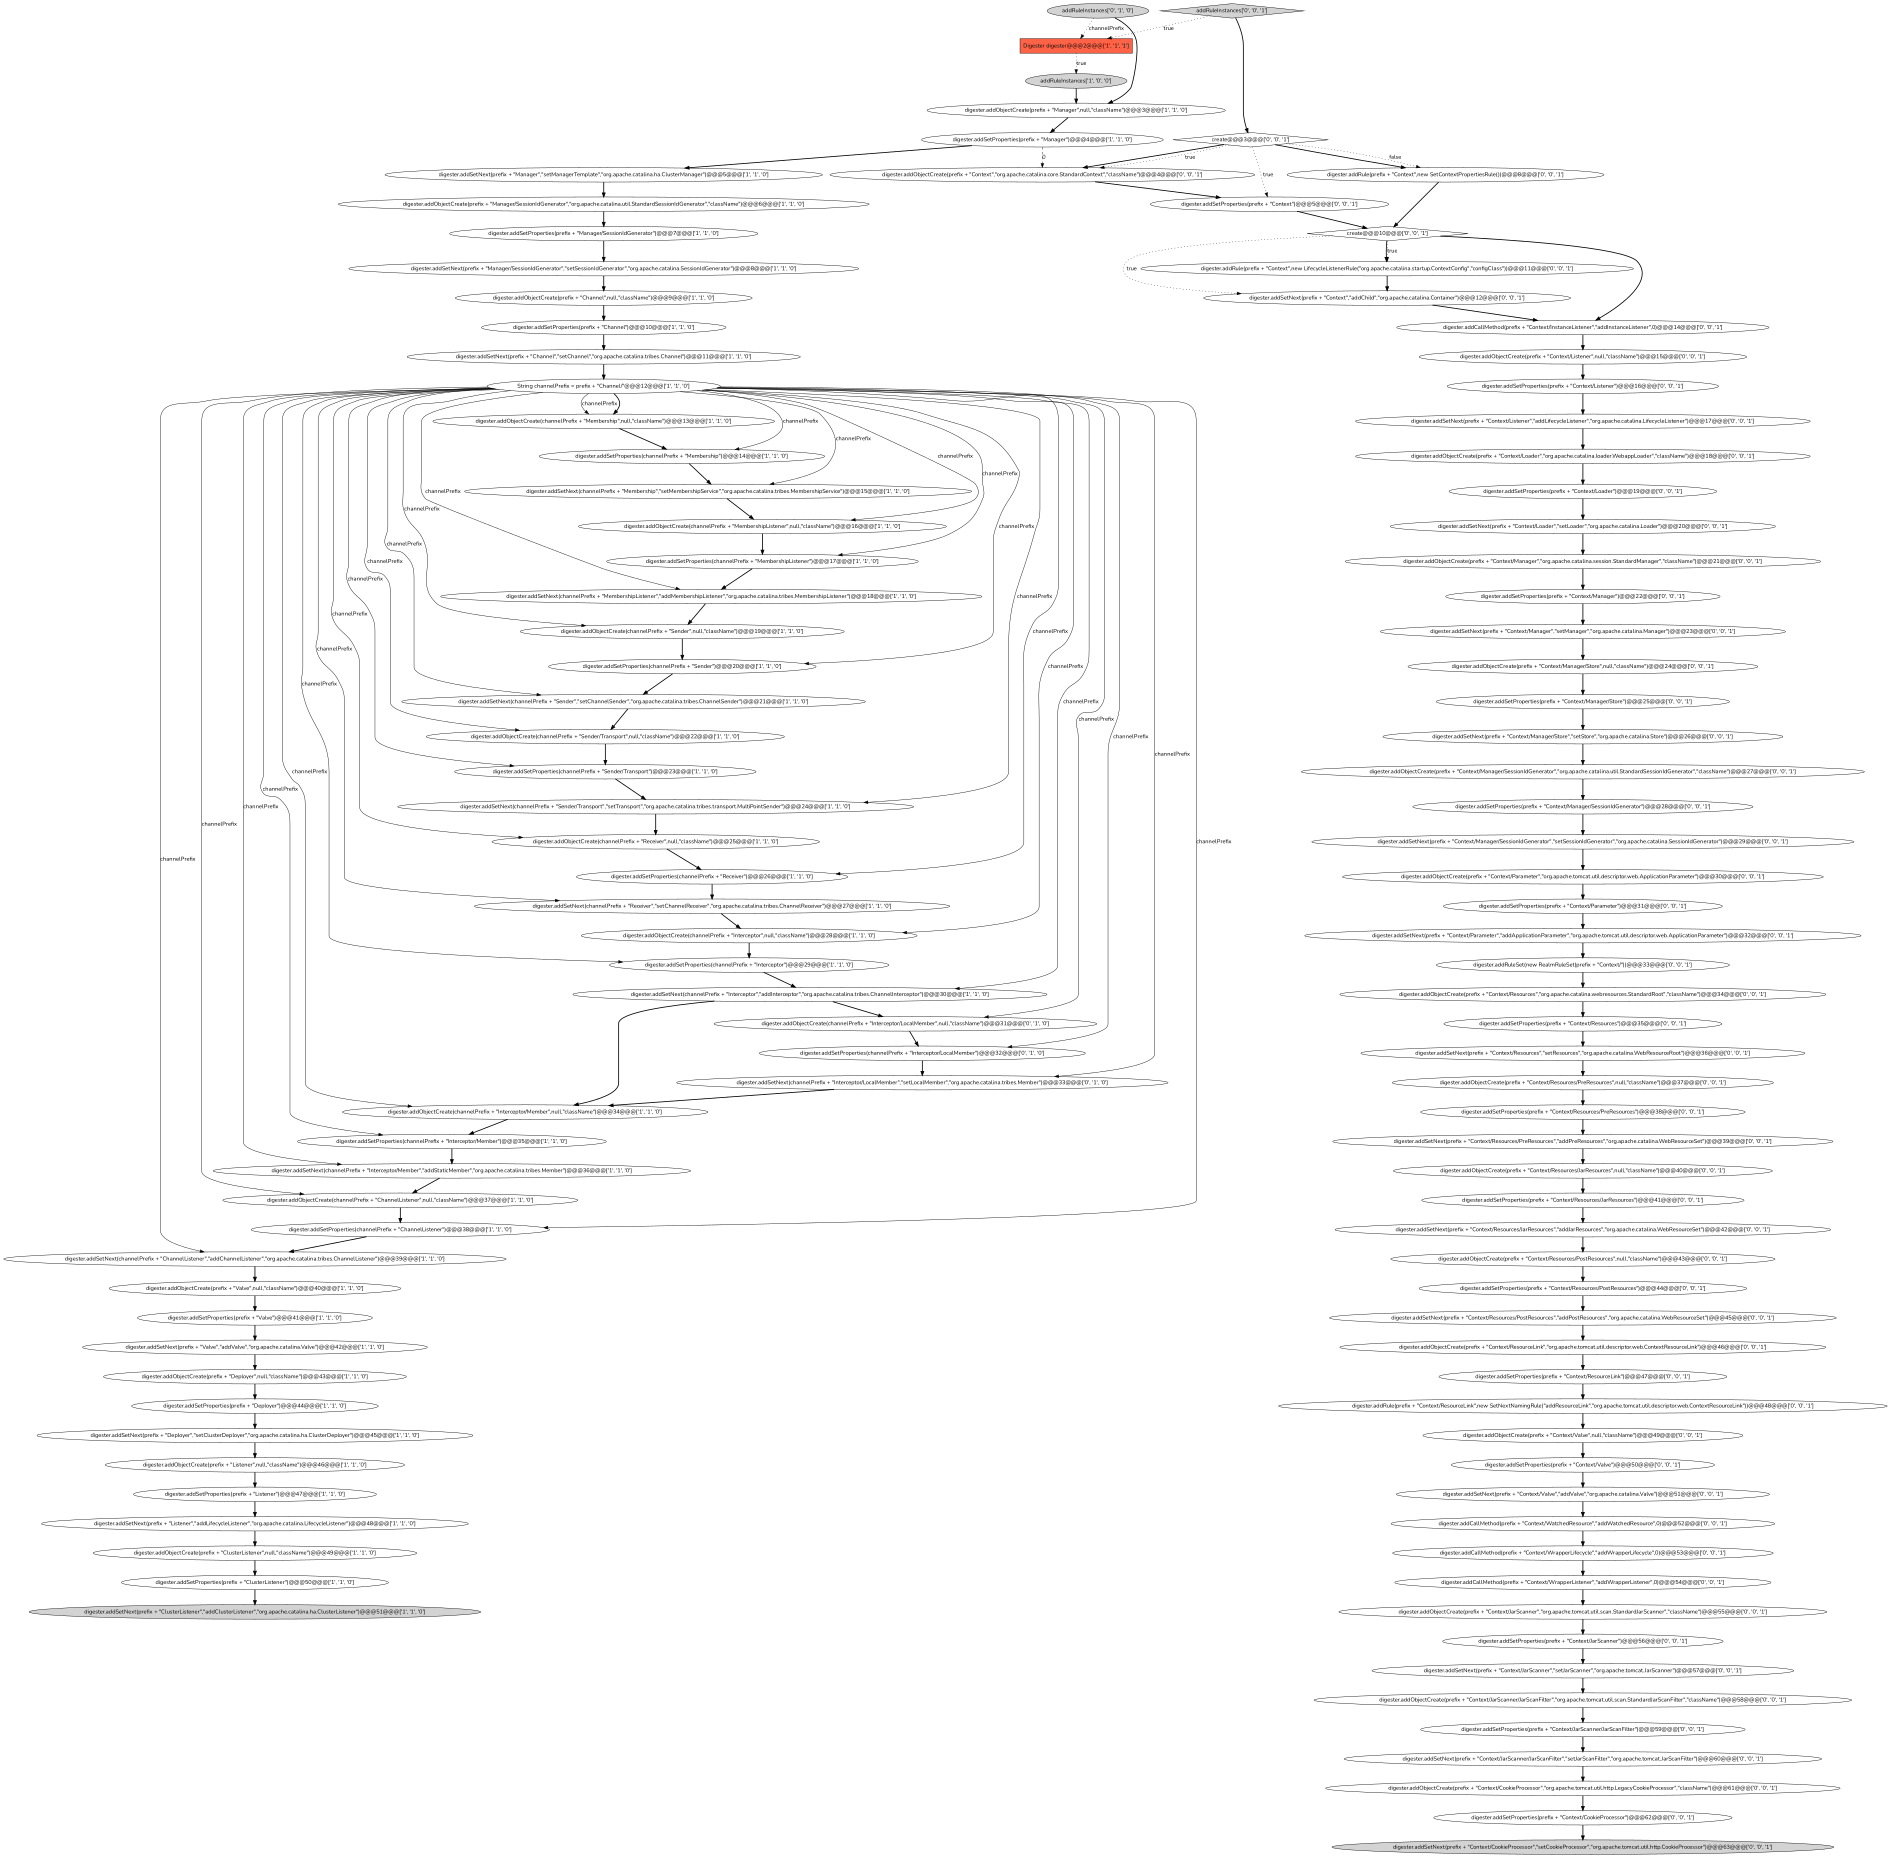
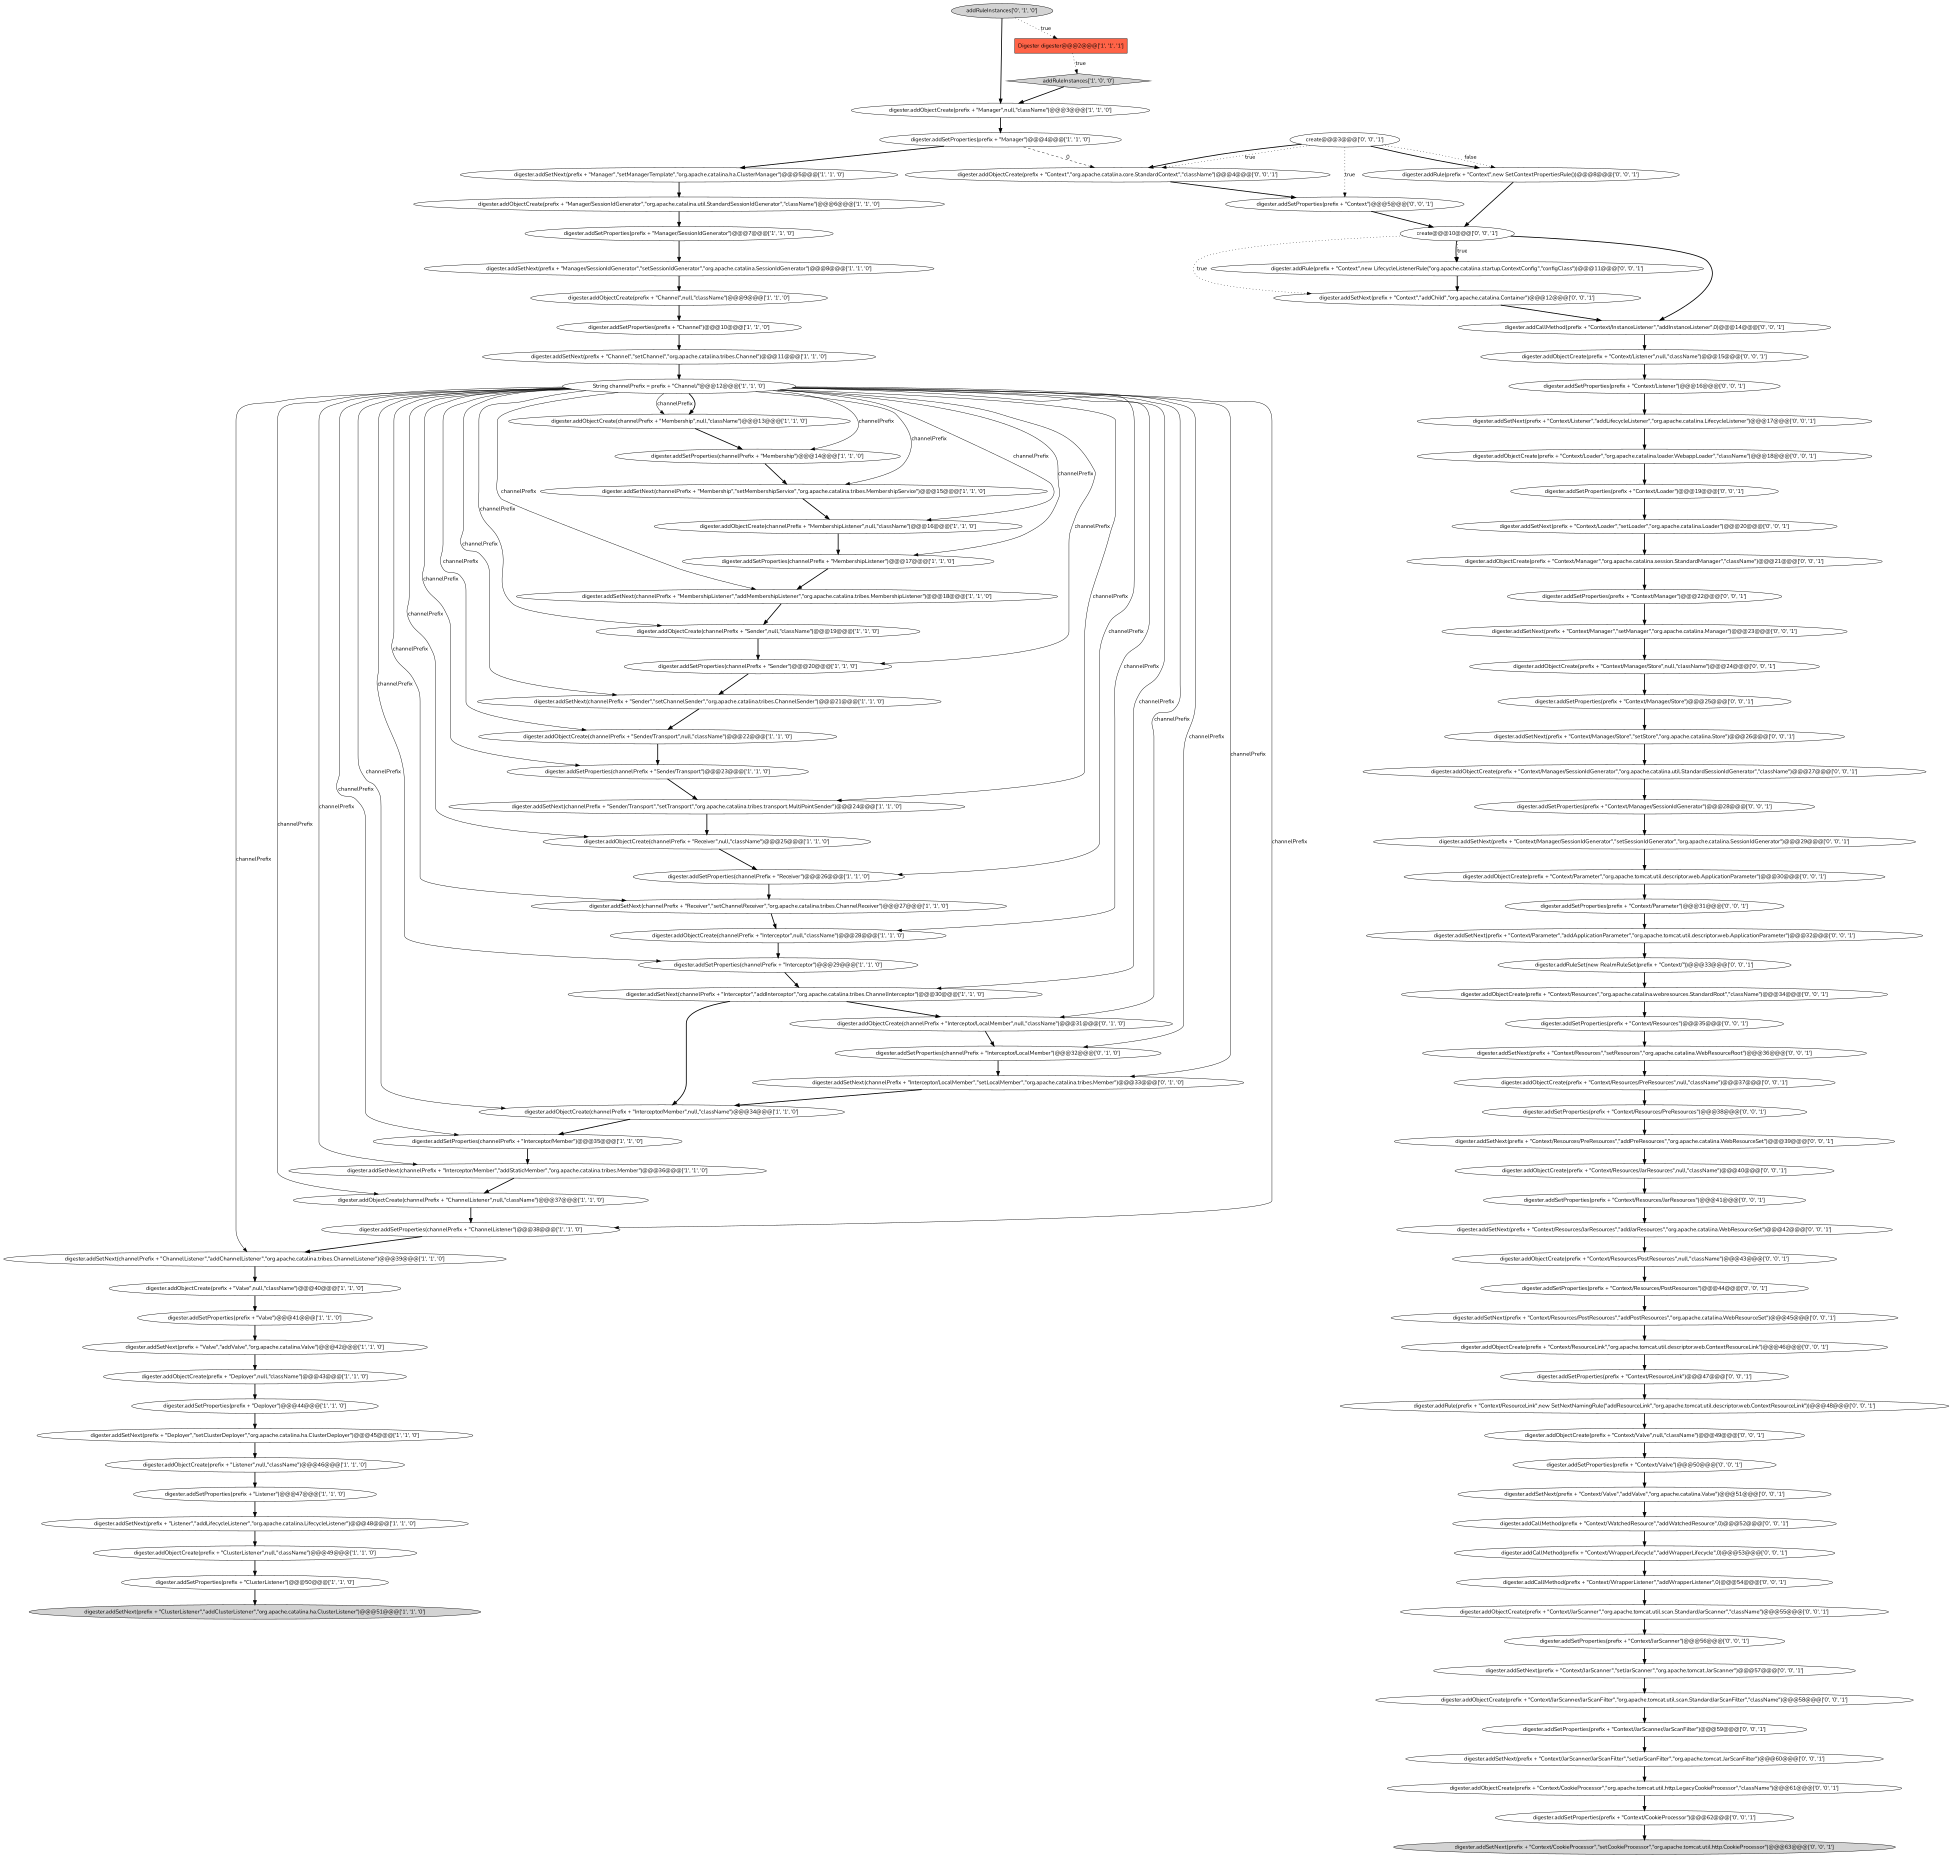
(1232, 11) -> none
(1106, 28) -> (1046, 28)
(1076, 81) -> (1079, 81)
(1251, 140) -> (1345, 140)
(1388, 234) -> (1457, 234)
